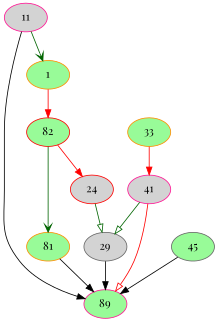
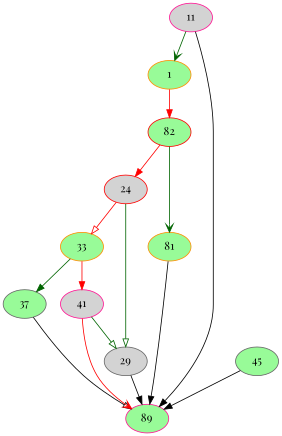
none -> (106, 215)
(139, 246) -> (93, 367)
none -> (25, 304)
